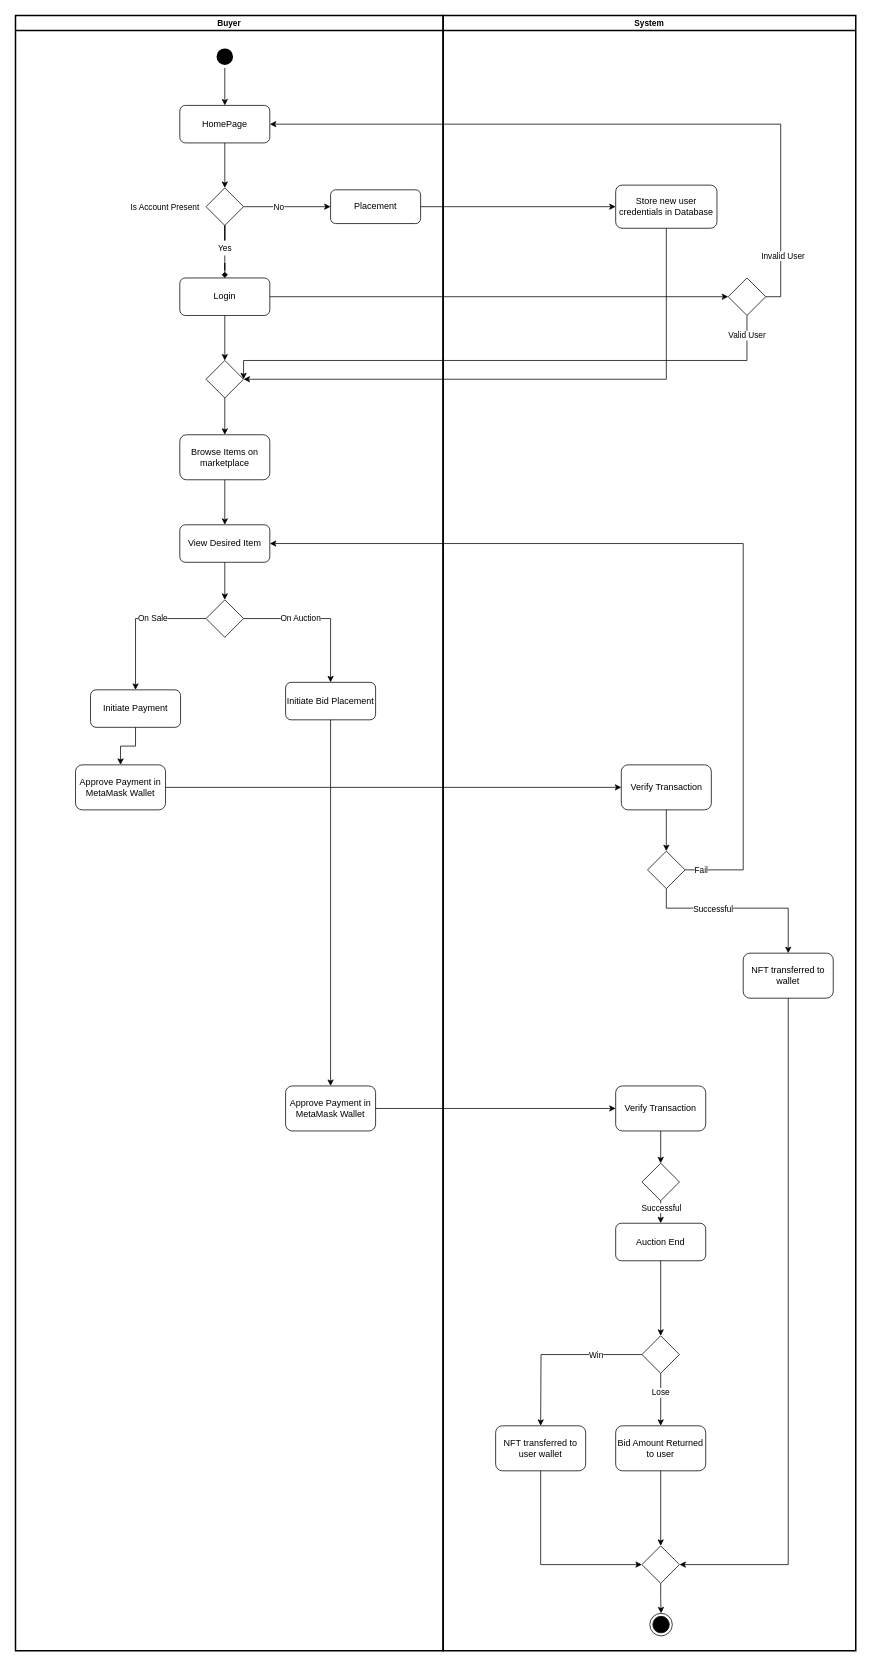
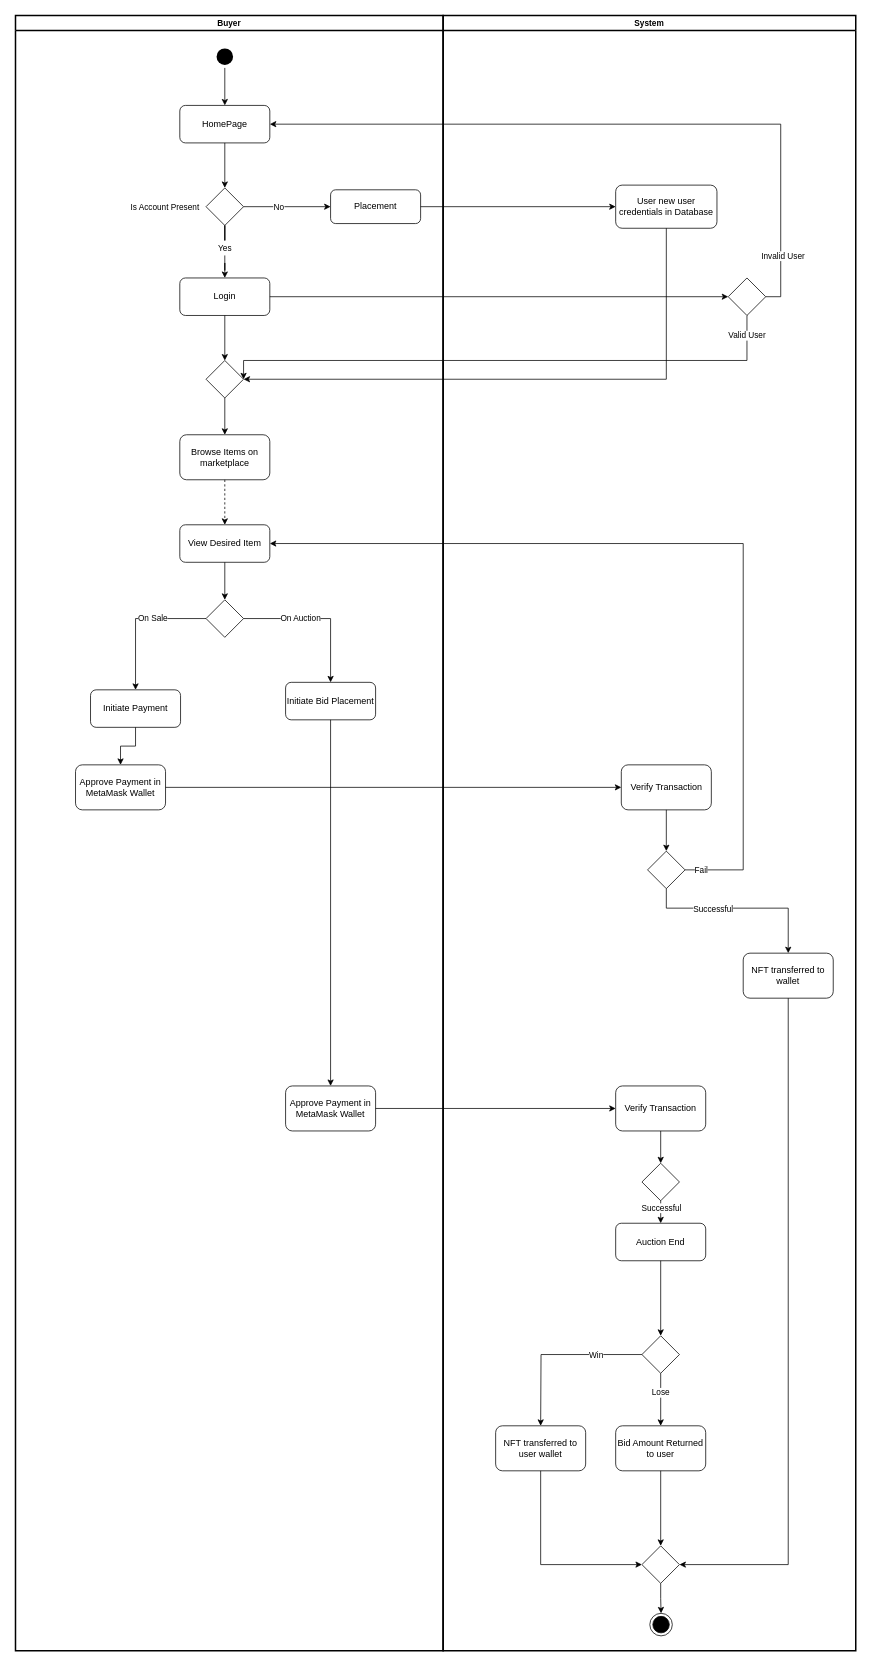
(666, 207) -> (666, 207)
(225, 271) -> (225, 271)
(225, 500) -> (225, 500)
